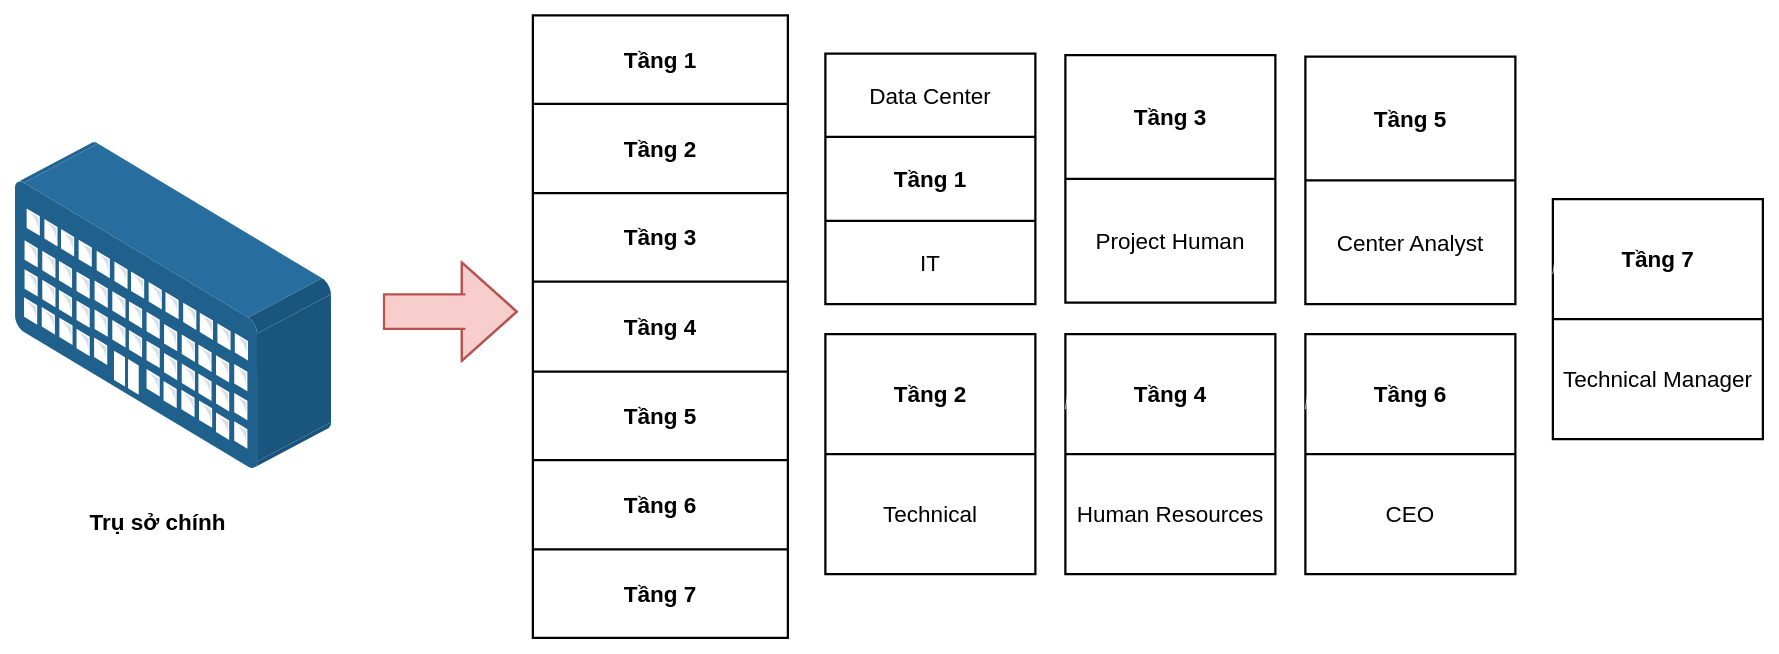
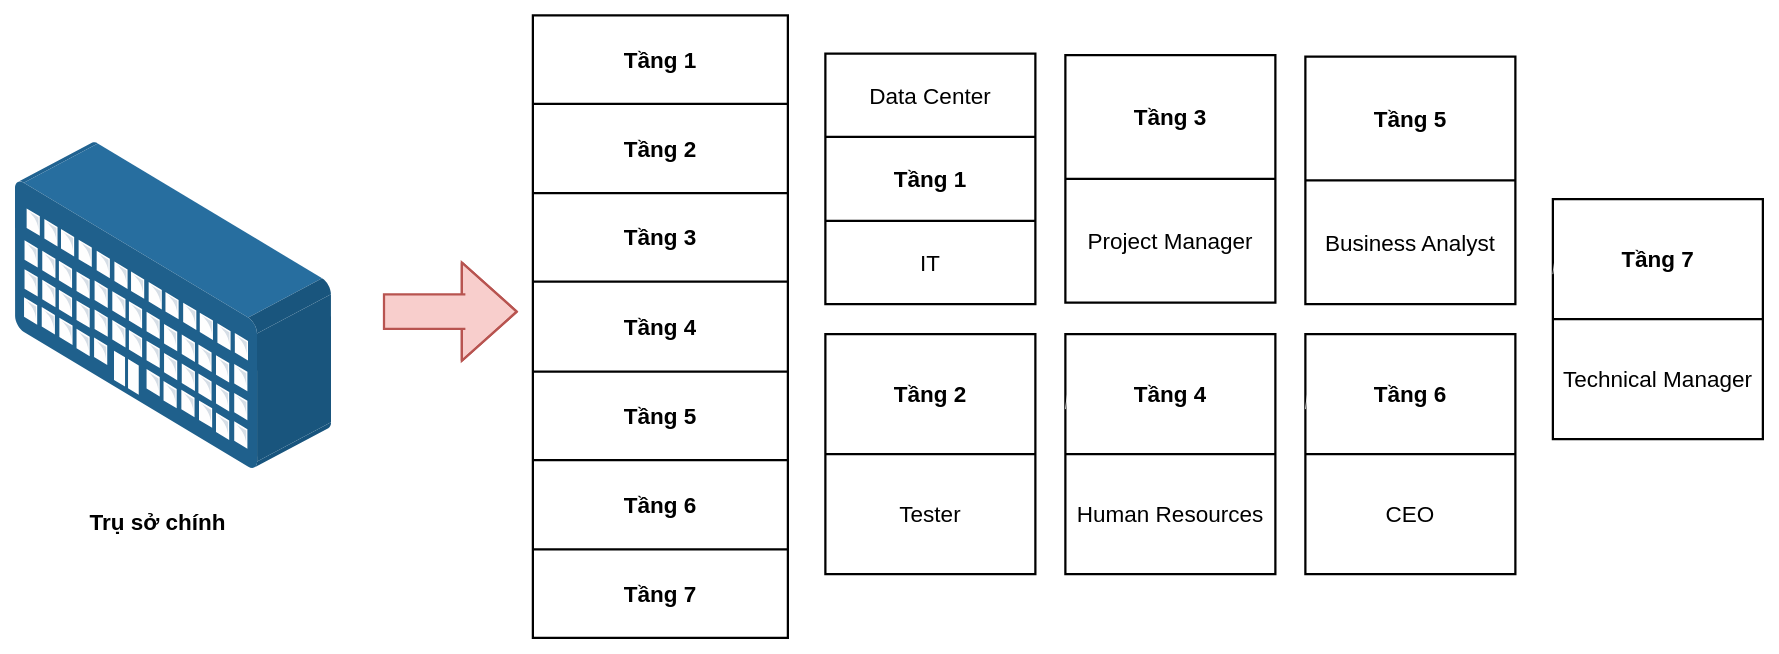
(1170, 241) -> (1170, 241)
(1410, 243) -> (1410, 243)
(930, 514) -> (930, 514)
